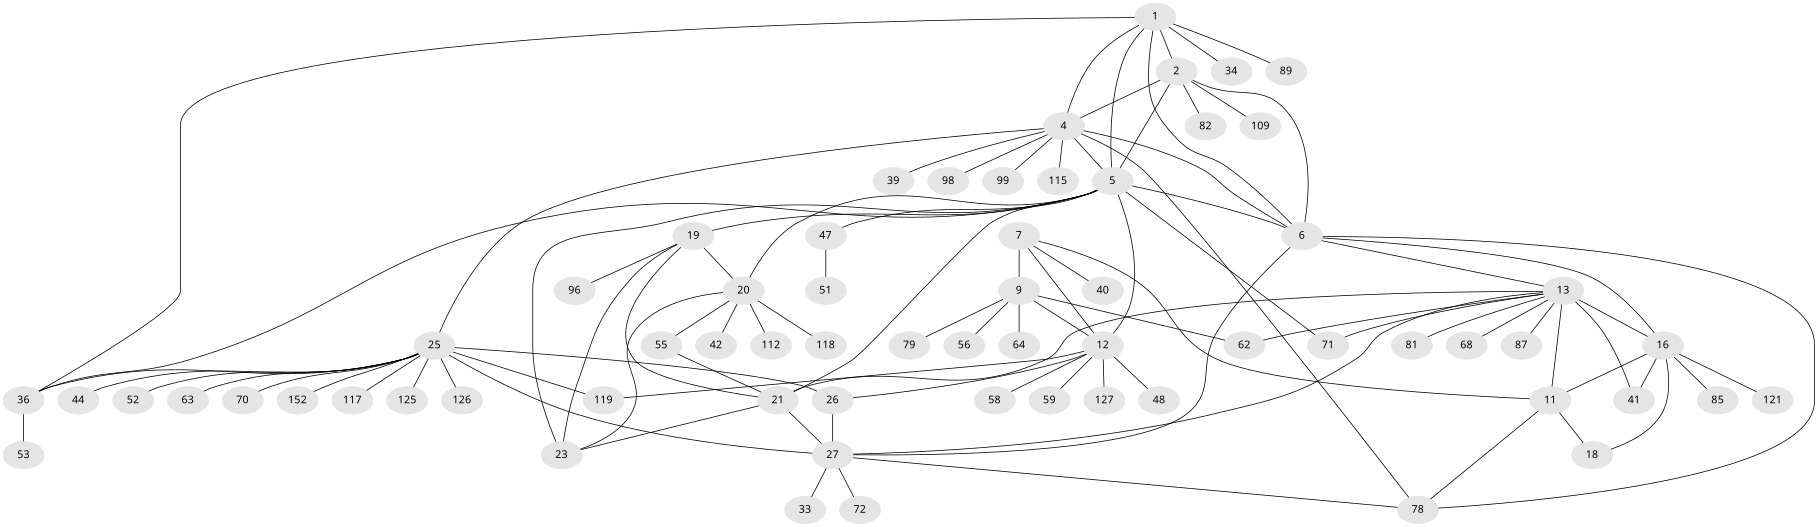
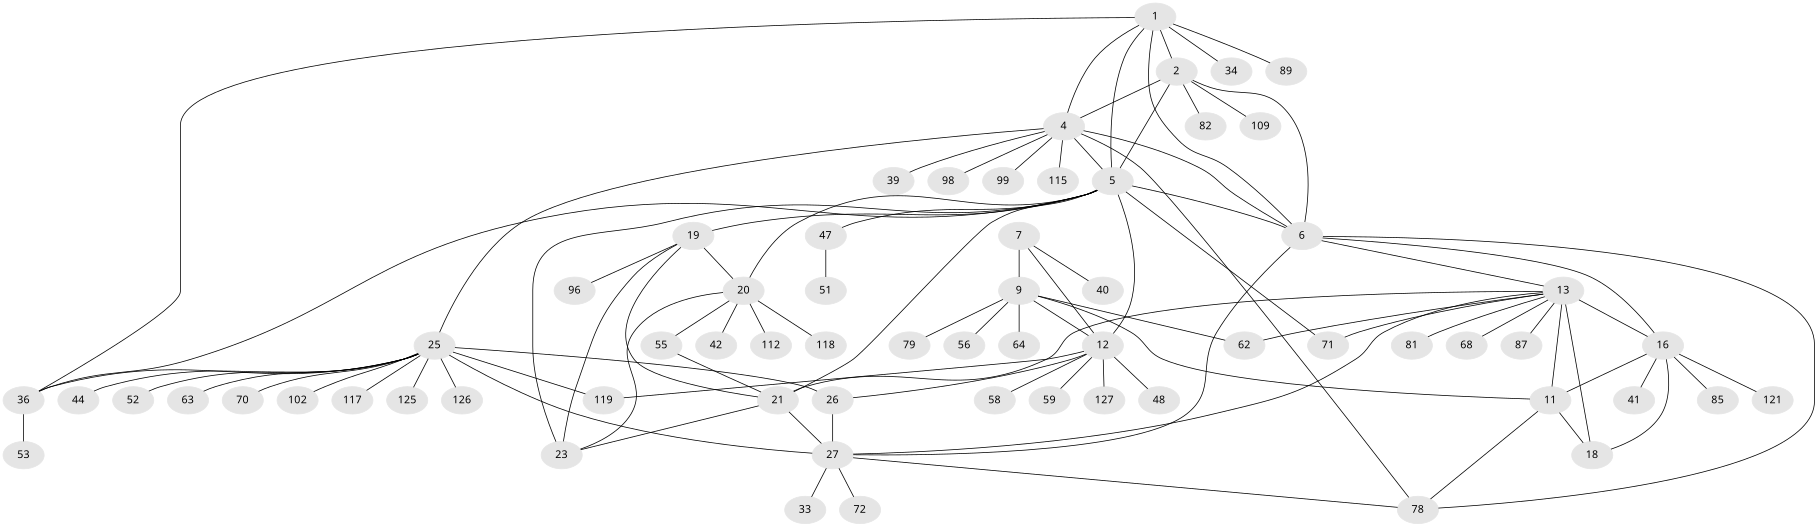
(1608, 341) -> (1578, 373)
(1263, 372) -> (1274, 382)
(298, 400) -> (298, 400)
